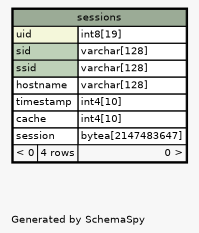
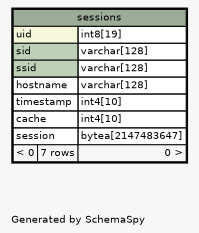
(58, 153) -> (58, 153)
